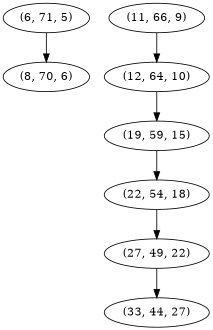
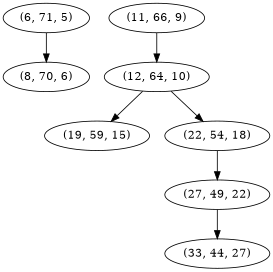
(157, 161) -> (184, 104)
